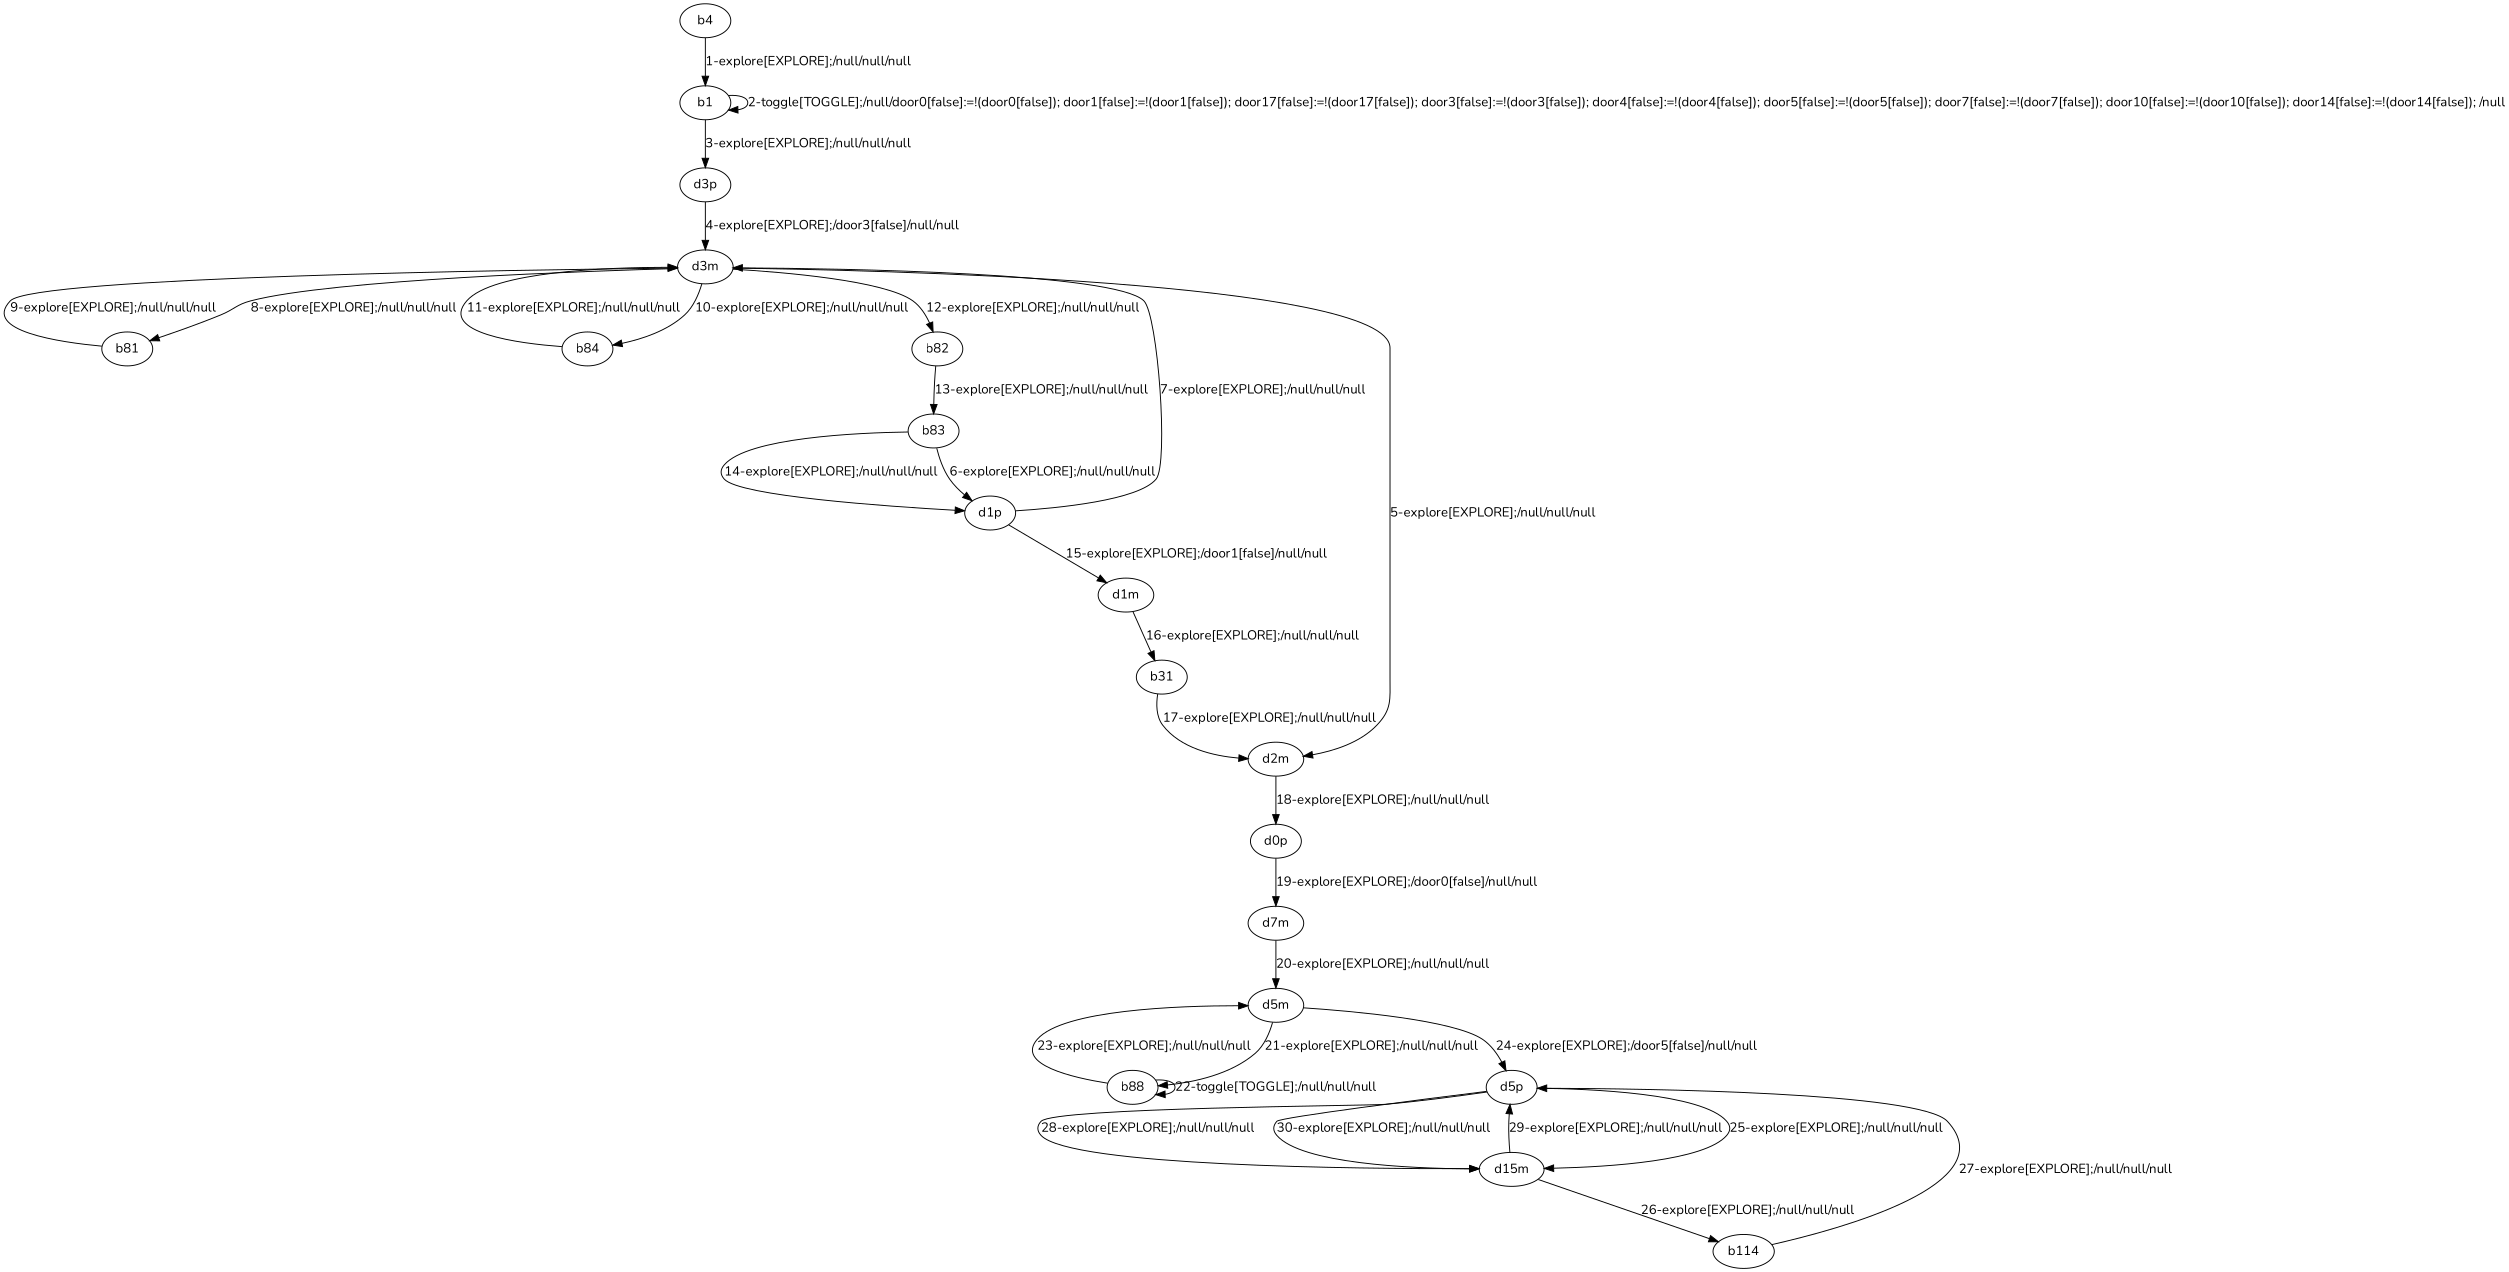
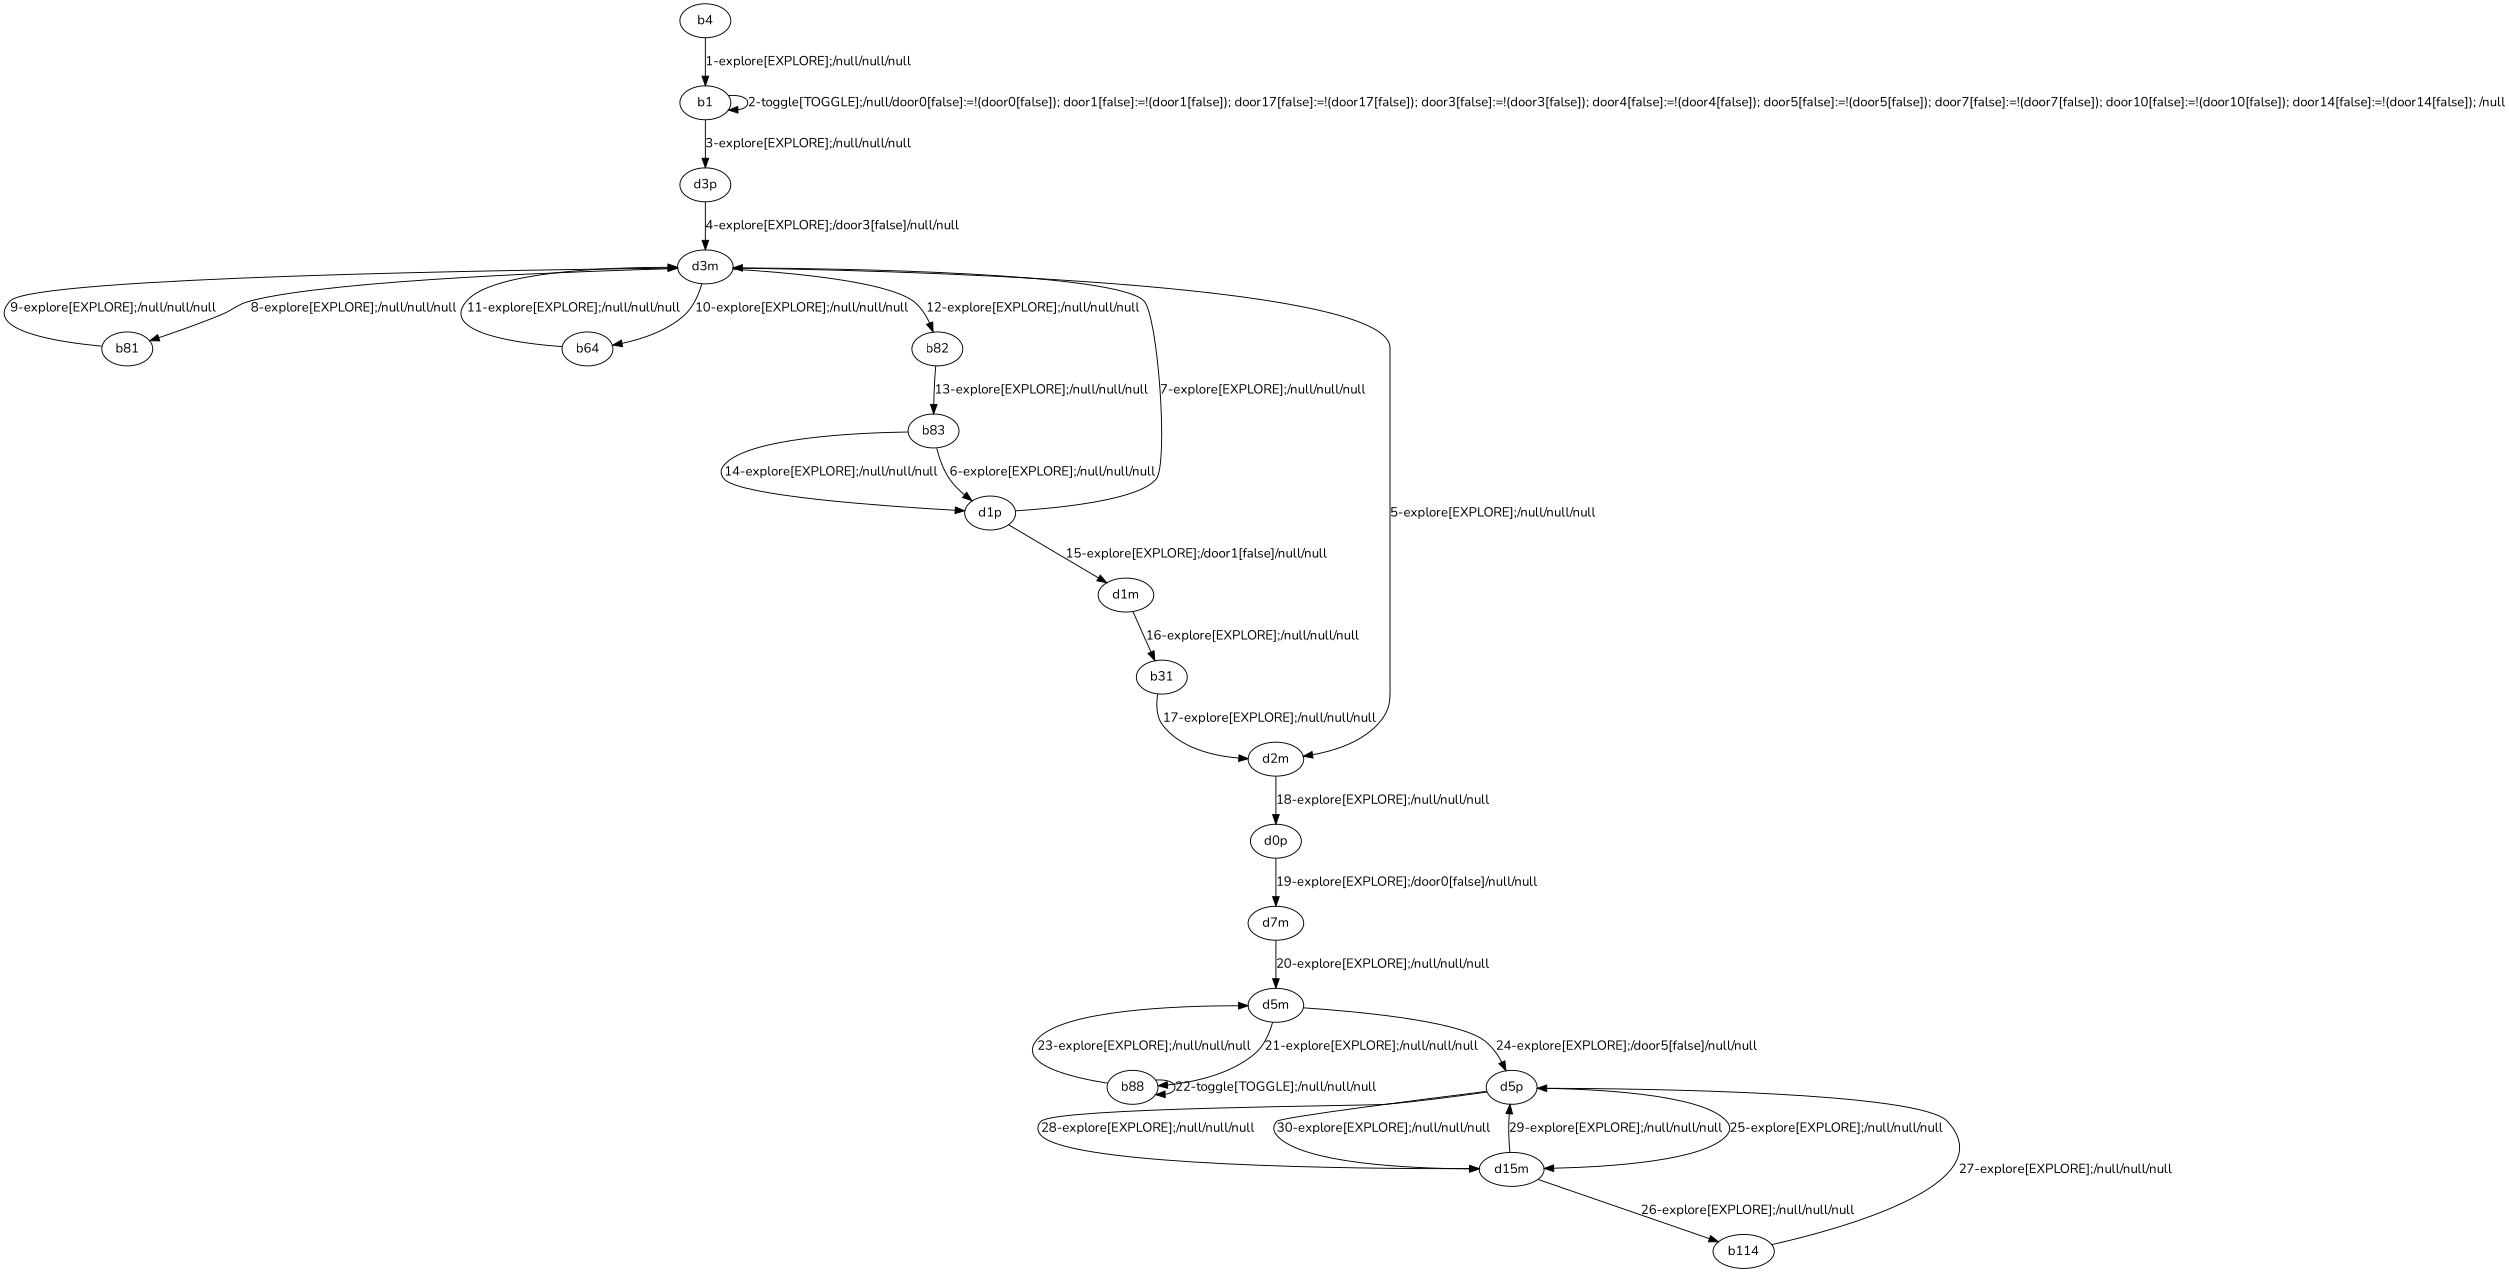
(587, 349) -> (587, 349)
